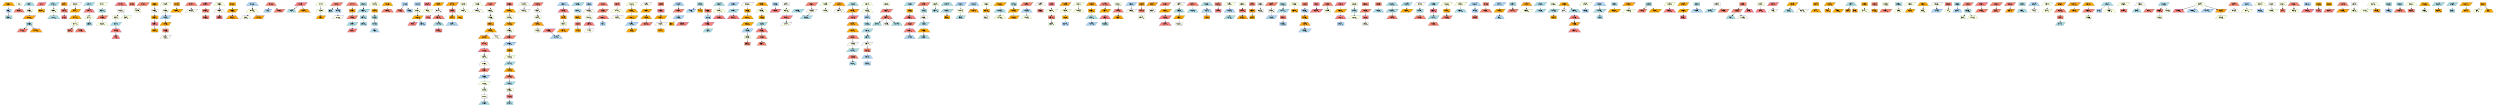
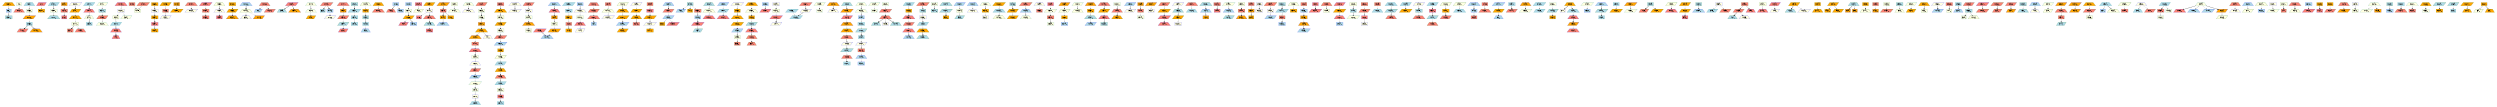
(974, 11) -> (973, 11)
(166, 17) -> none
(646, 24) -> (636, 24)
